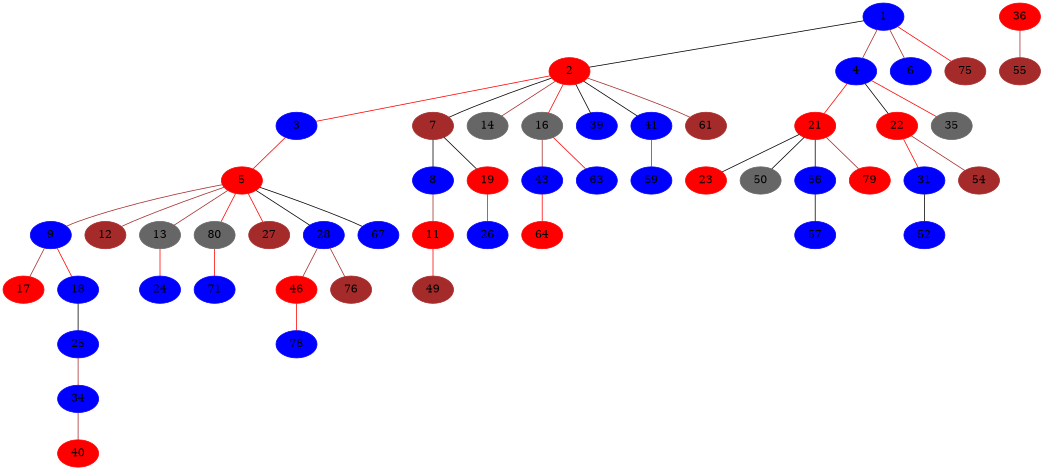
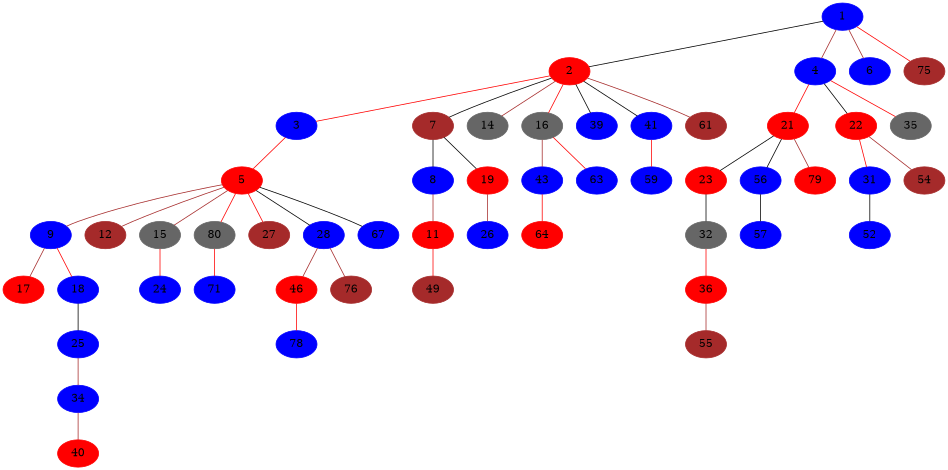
(761, 180) -> none
(160, 235) -> (160, 235)
none -> (706, 235)
